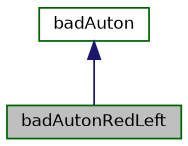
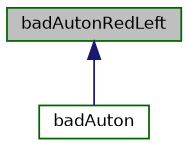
(94, 82) -> (94, 82)
